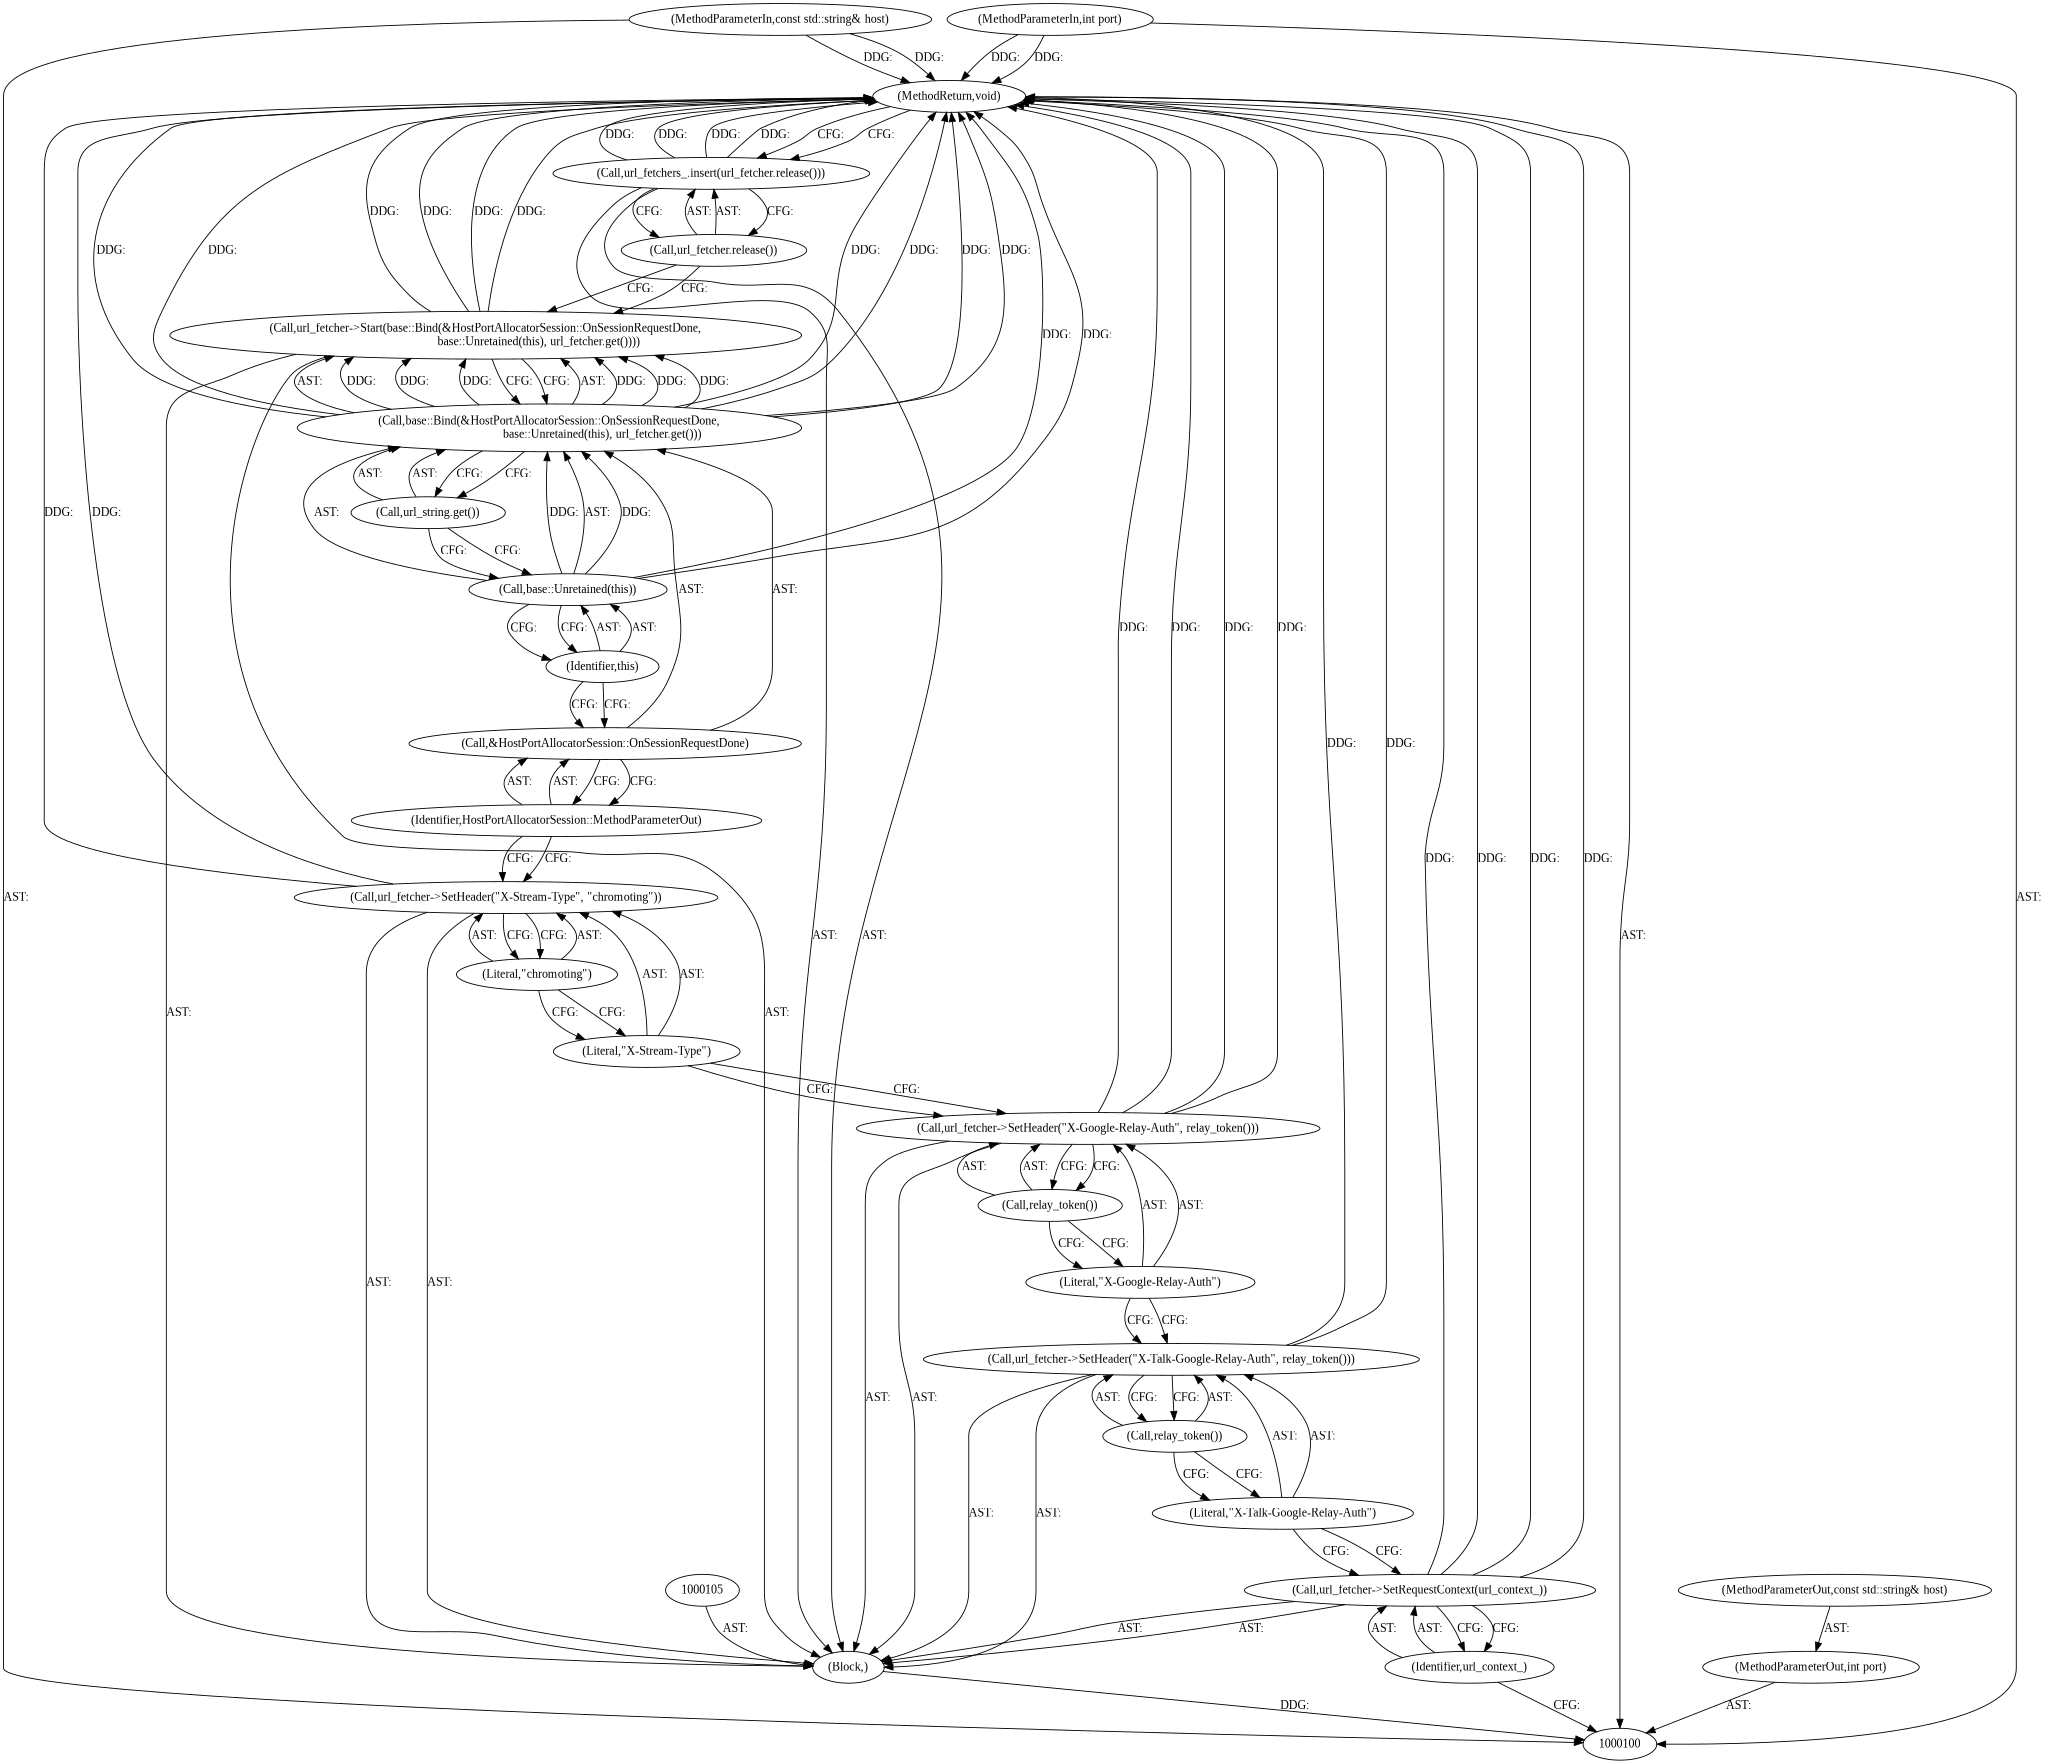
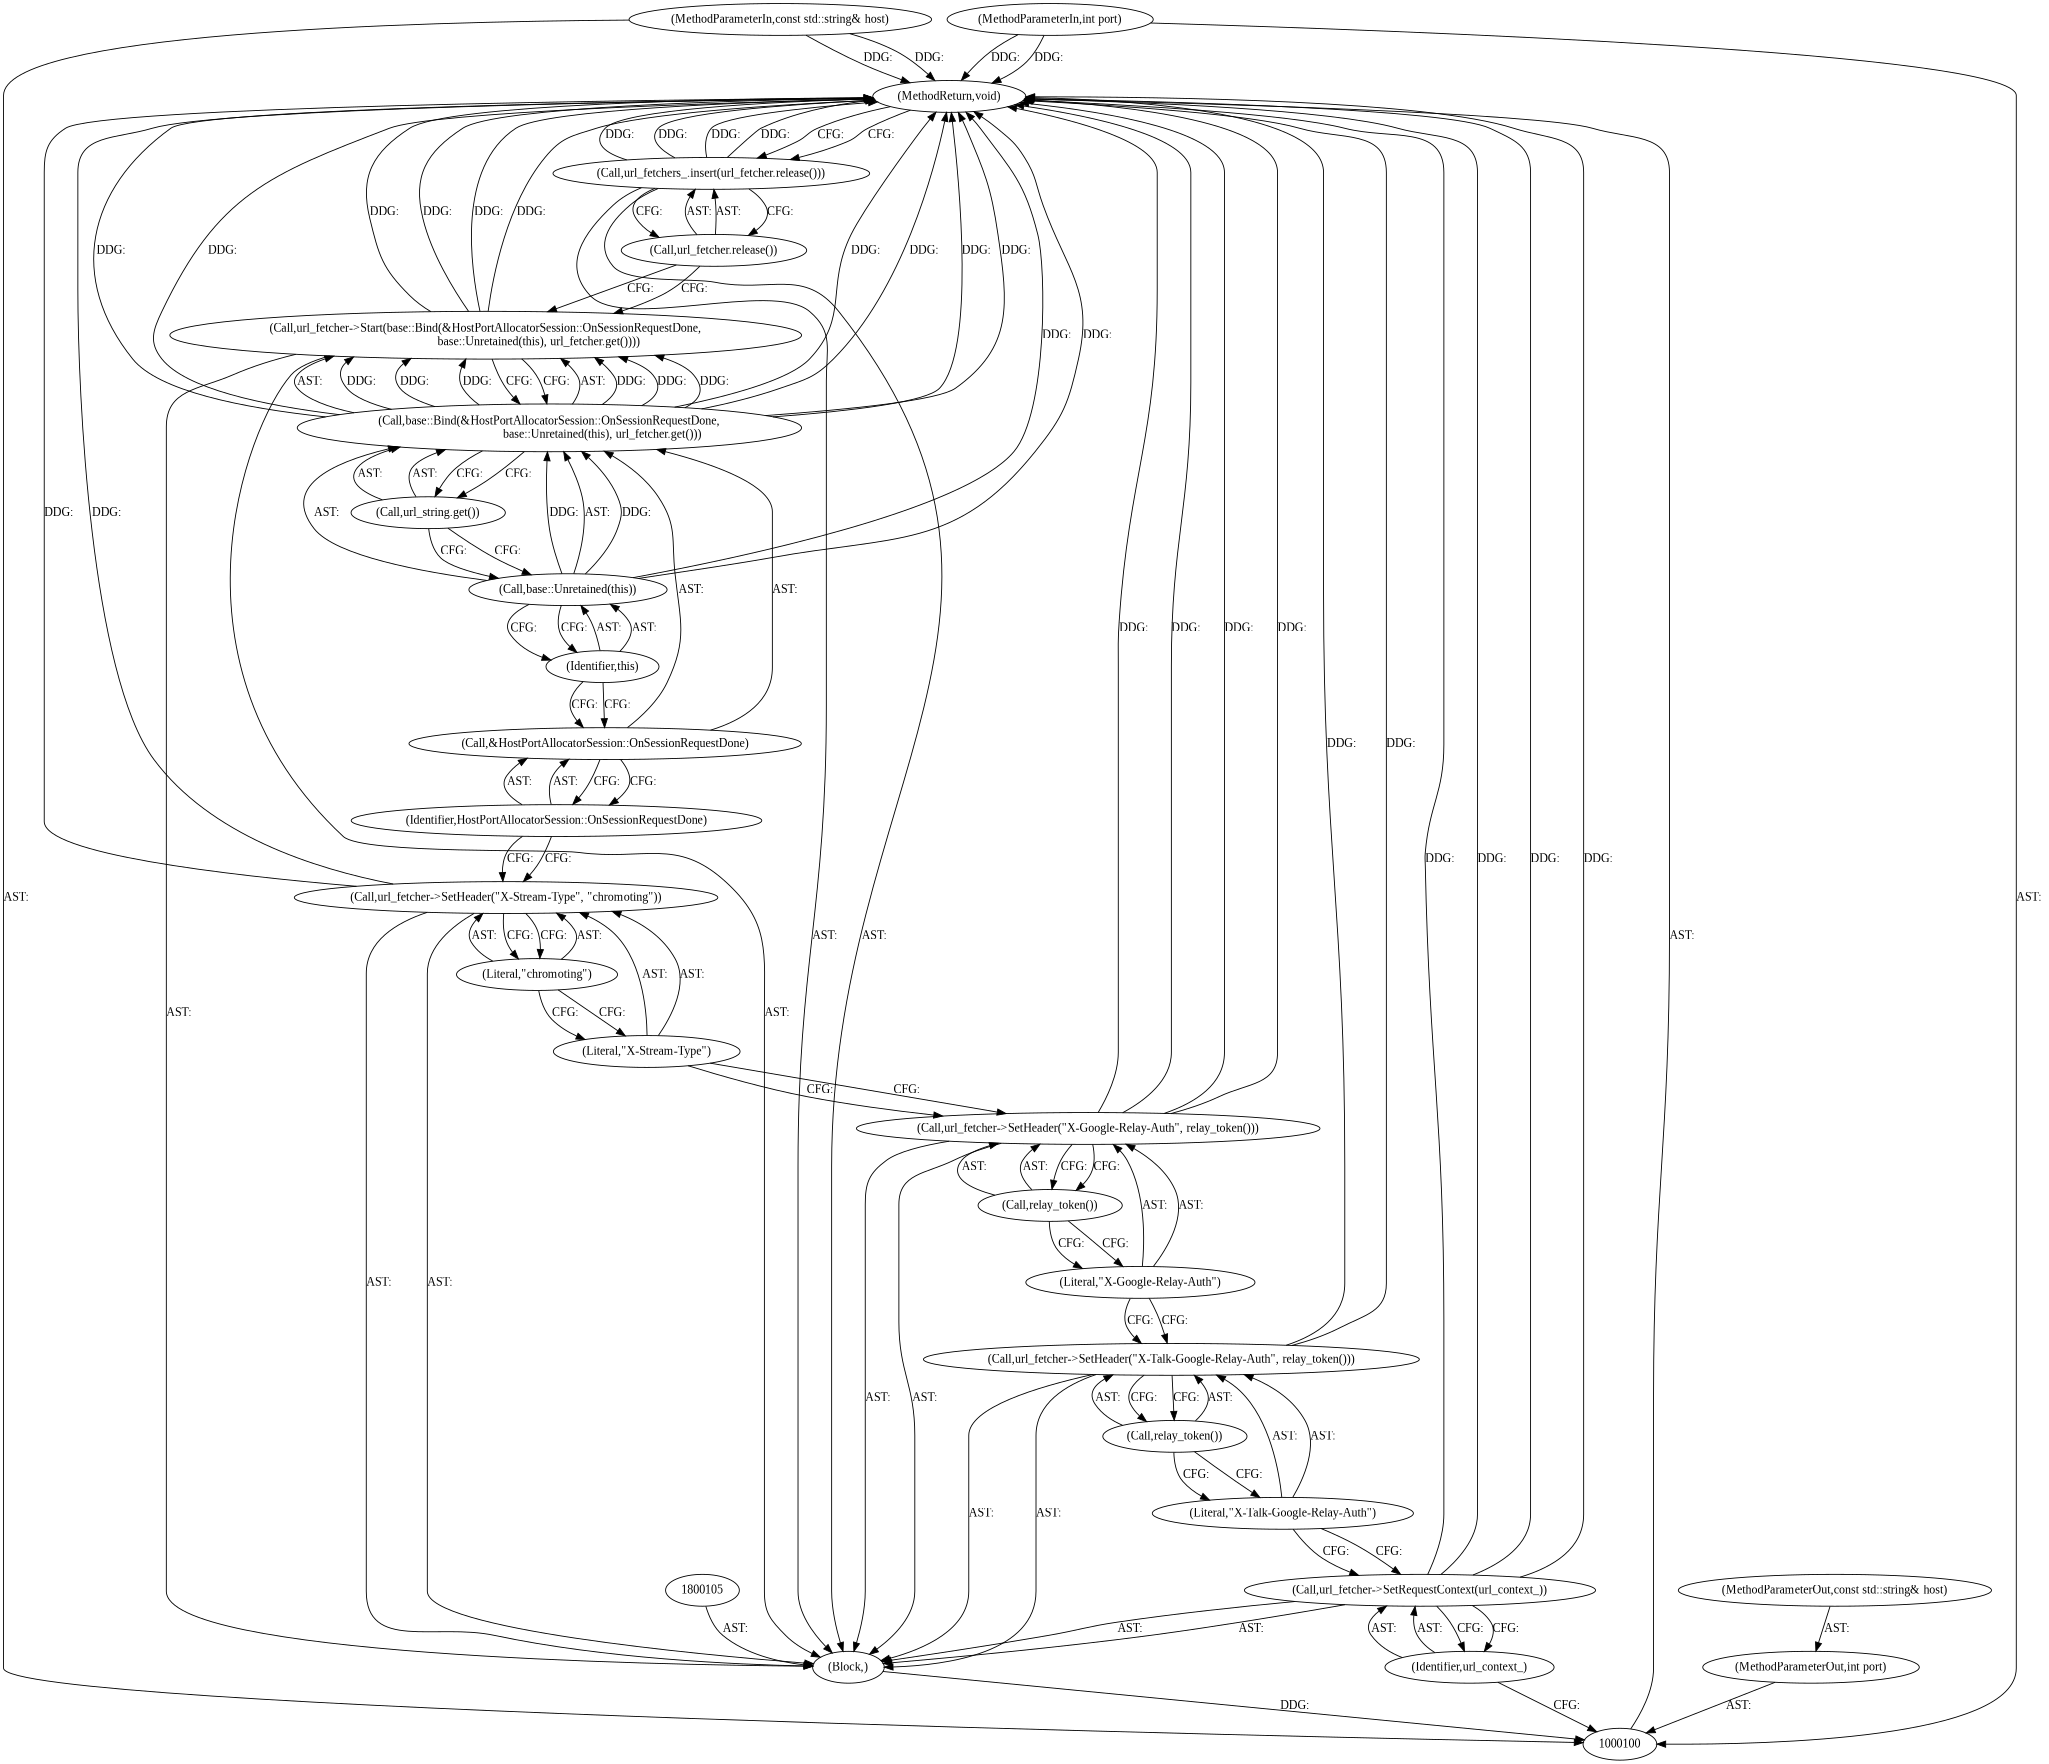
(1630, 633) -> (1669, 625)
(556, 821) -> (556, 821)
(702, 1590) -> (702, 1590)
